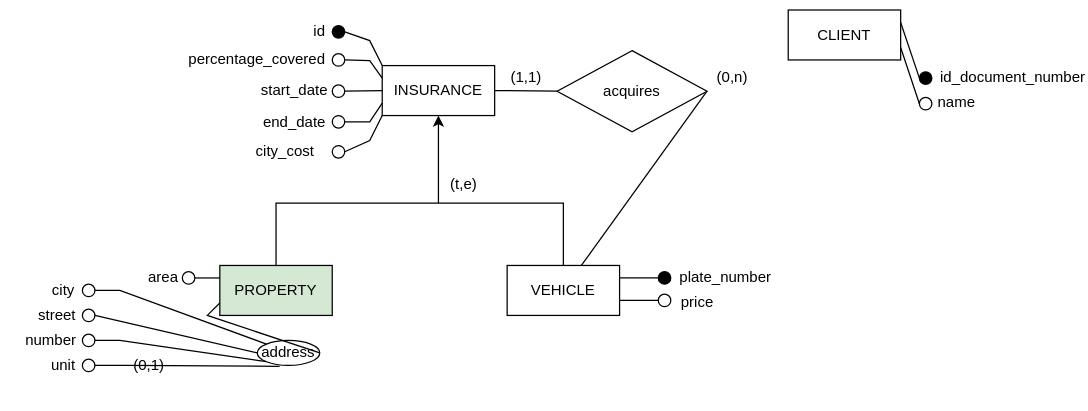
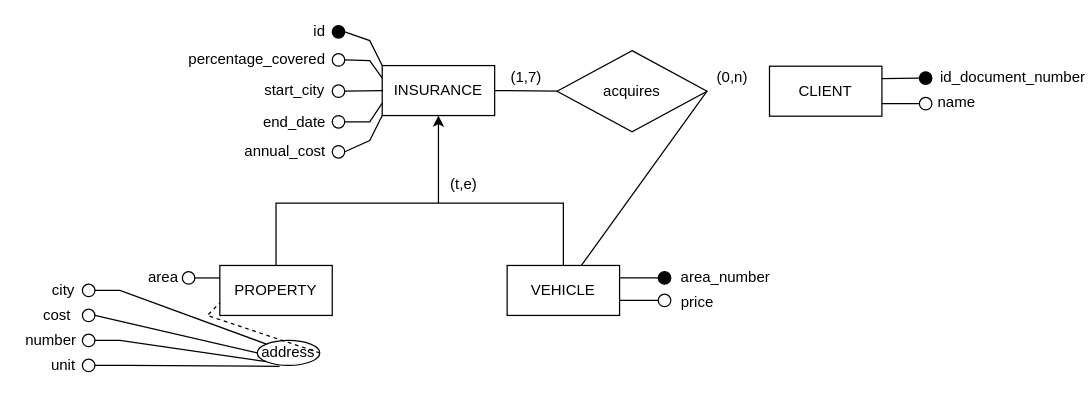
(844, 35) -> (826, 91)
(526, 78) -> (526, 78)
(294, 91) -> (294, 91)
(285, 152) -> (285, 152)
(726, 278) -> (726, 278)
(276, 291) -> (276, 291)
(57, 316) -> (57, 316)
(255, 332) -> (255, 332)
(148, 366) -> none
